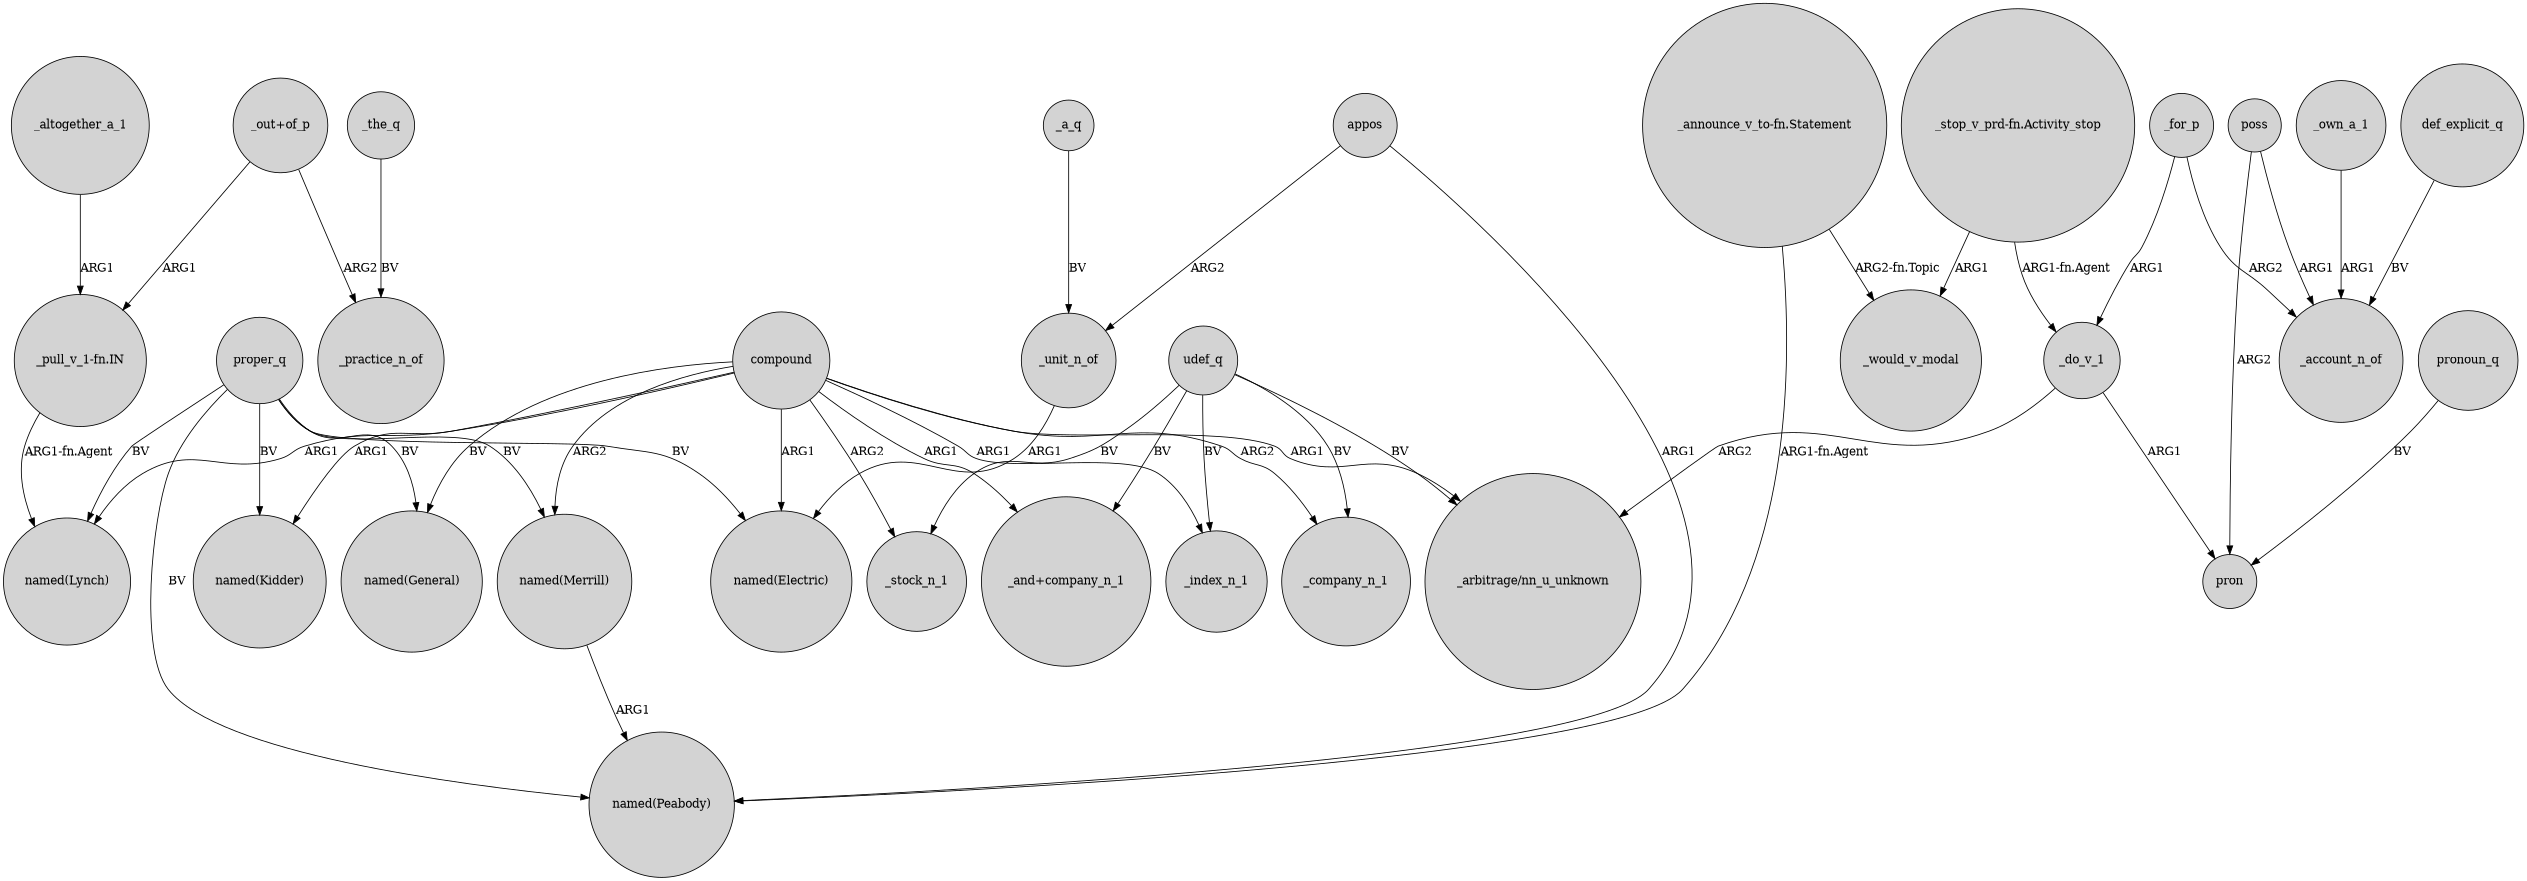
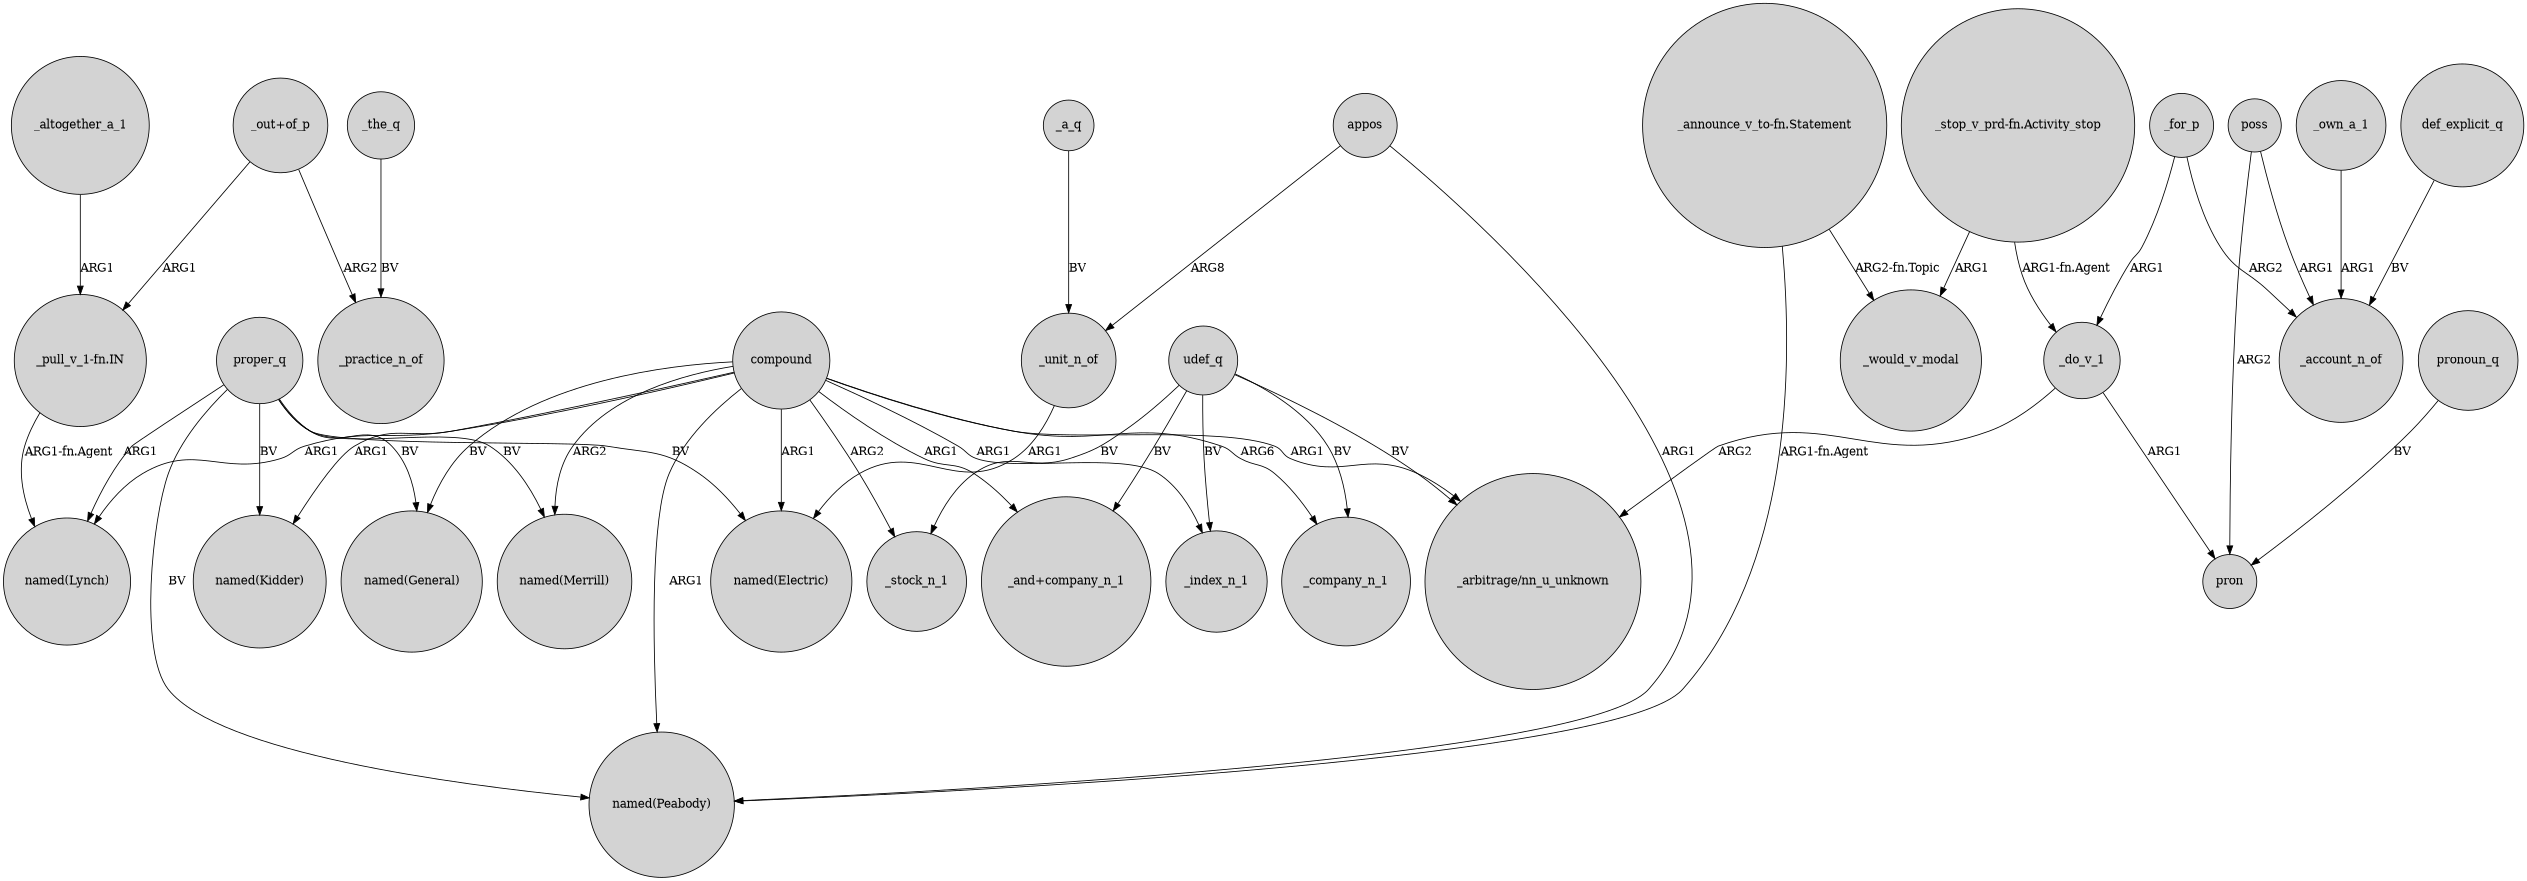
(1208, 269) -> (1208, 269)
(141, 452) -> (141, 452)
(1258, 452) -> (1258, 452)
(604, 689) -> (657, 542)
